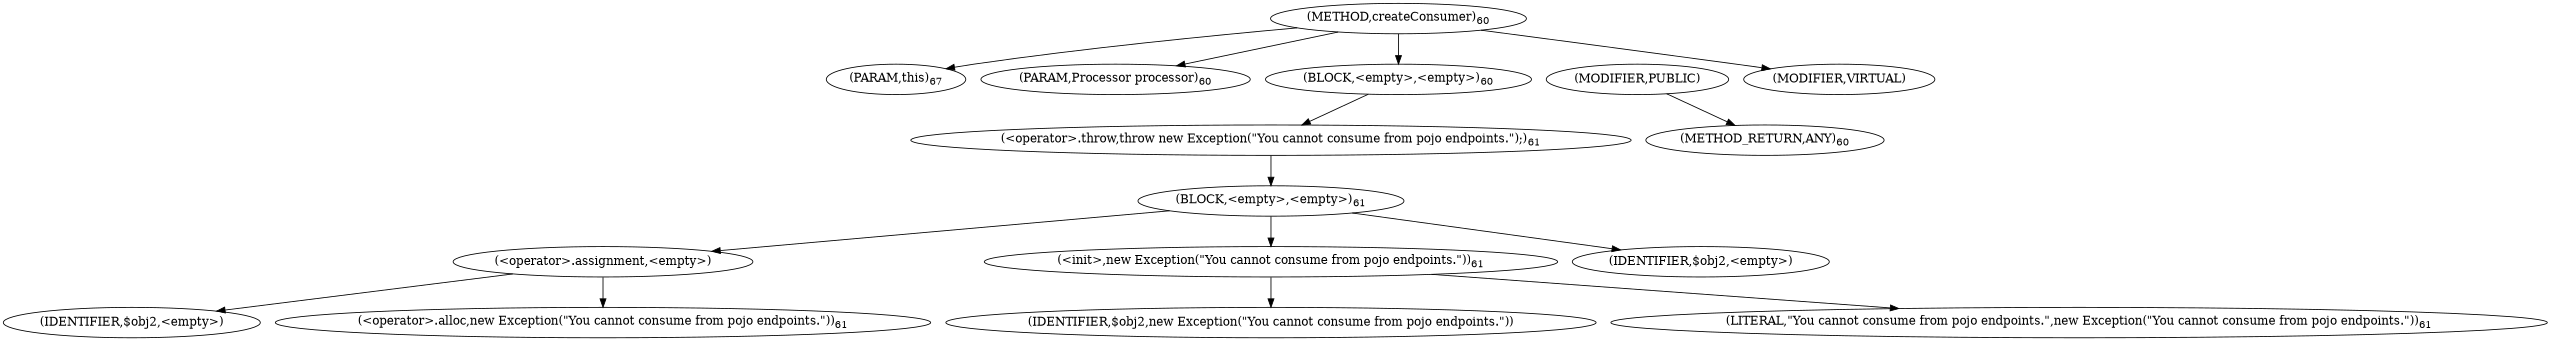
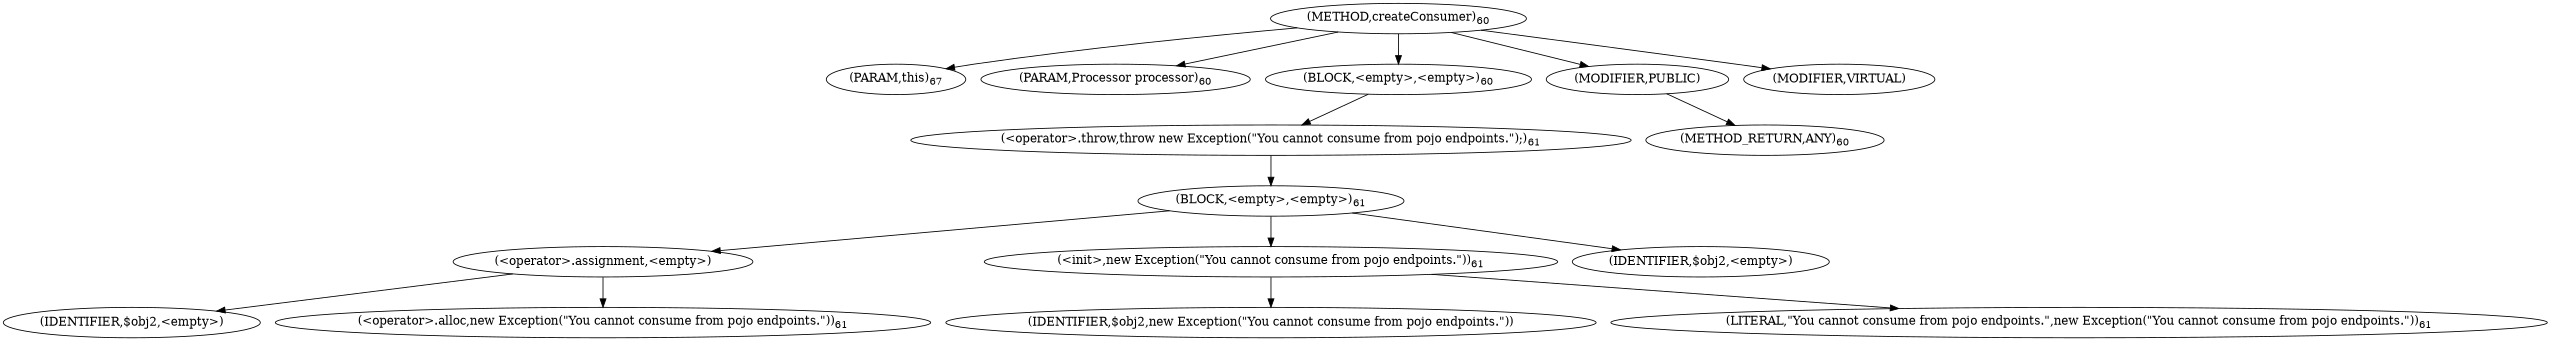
none -> (1516, 48)
